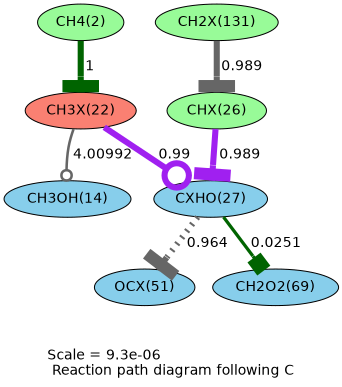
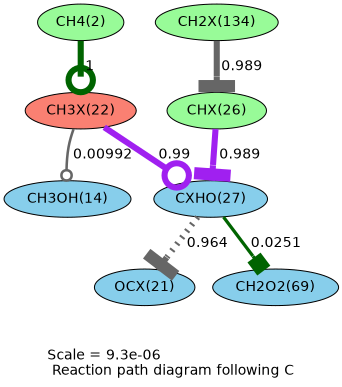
(217, 22) -> (217, 22)
(81, 59) -> (81, 59)
(101, 155) -> (101, 155)
(145, 287) -> (145, 287)
